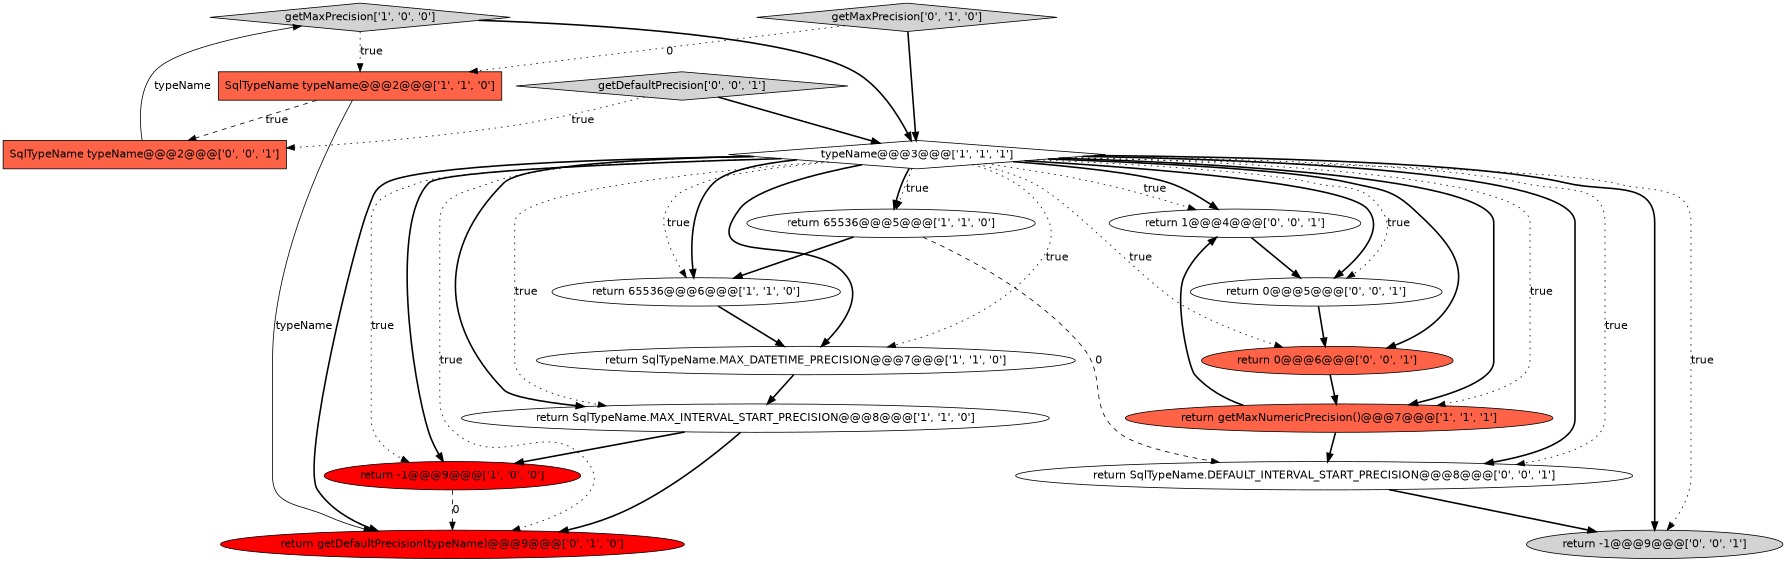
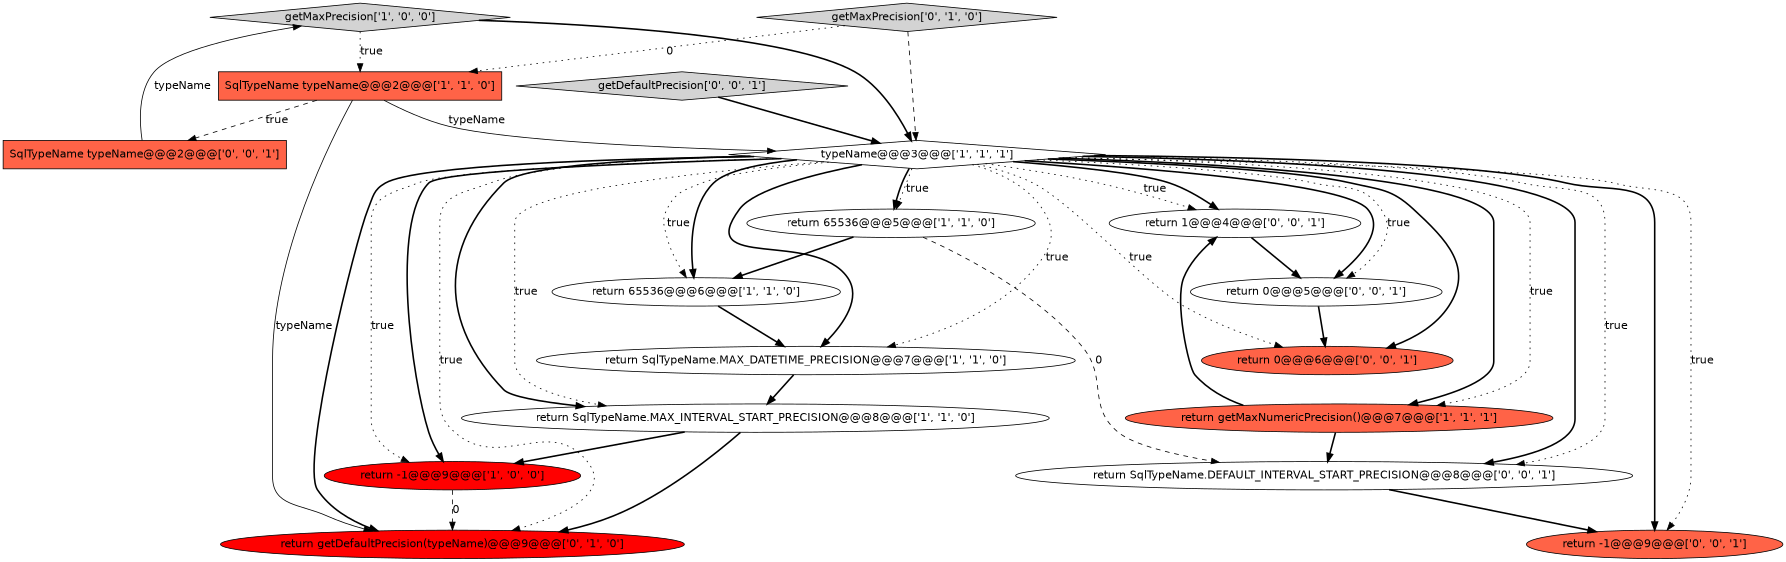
(912, 82) -> (912, 82)
(471, 131) -> none
none -> (573, 142)
(1332, 385) -> none
(1655, 544) -> (1655, 544)
